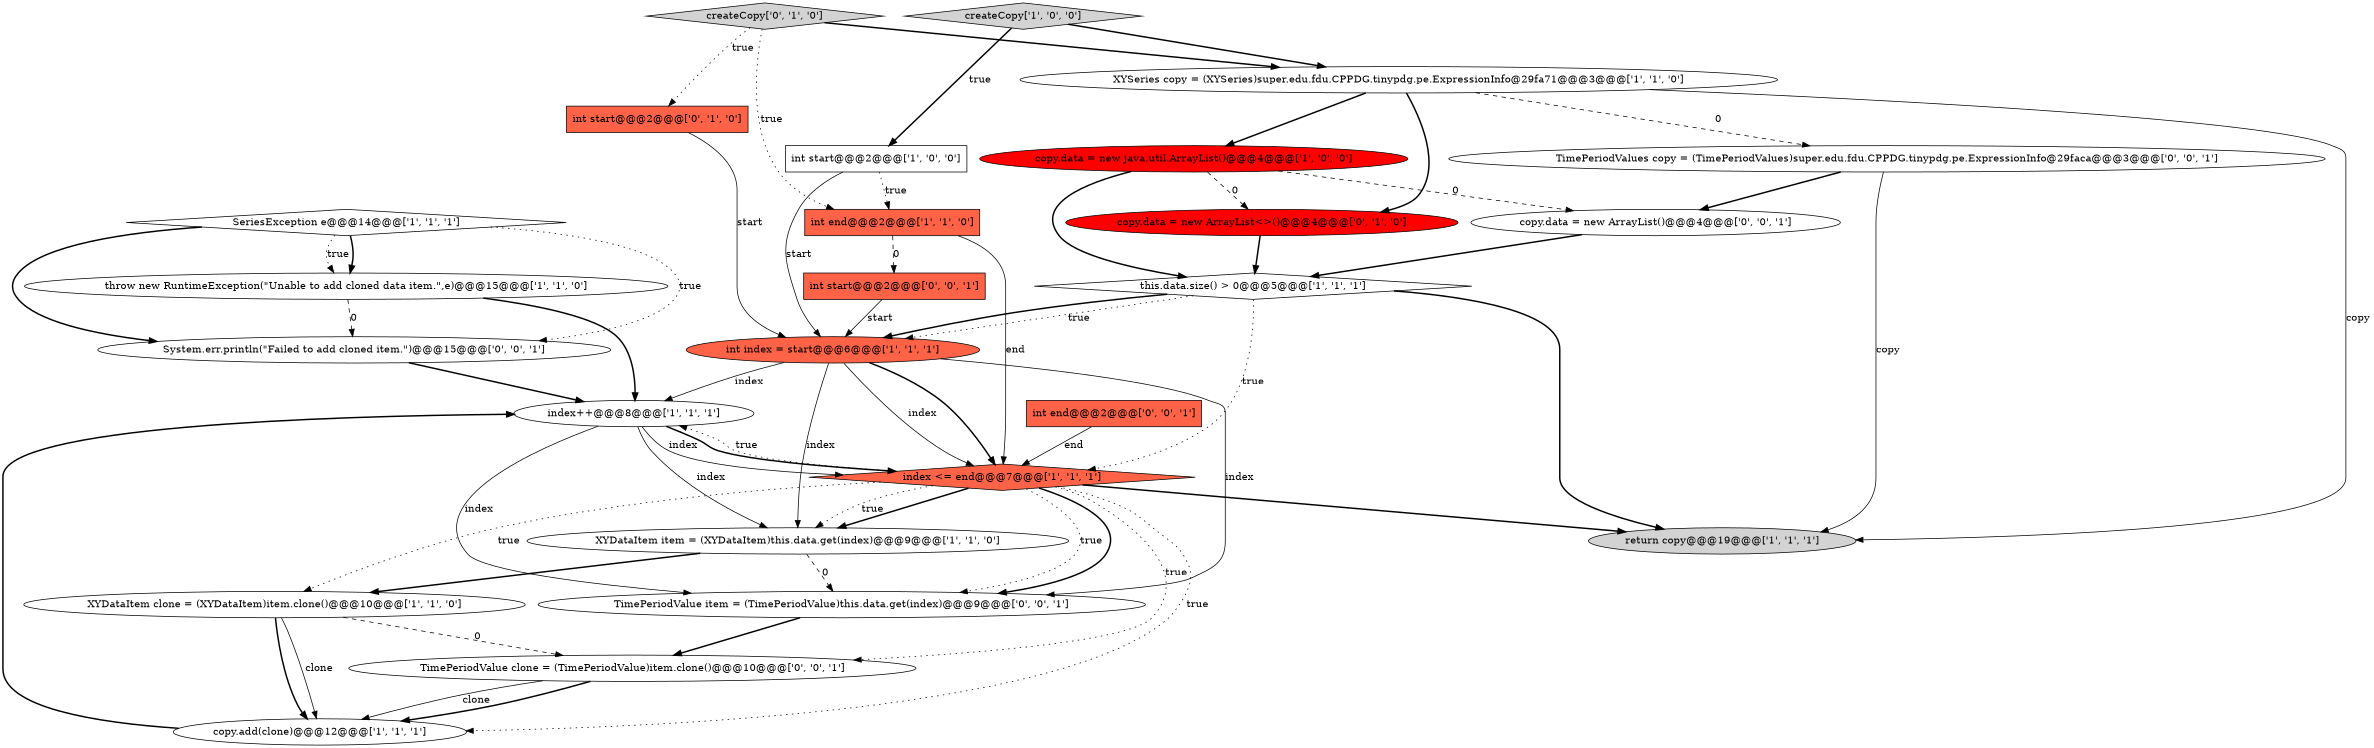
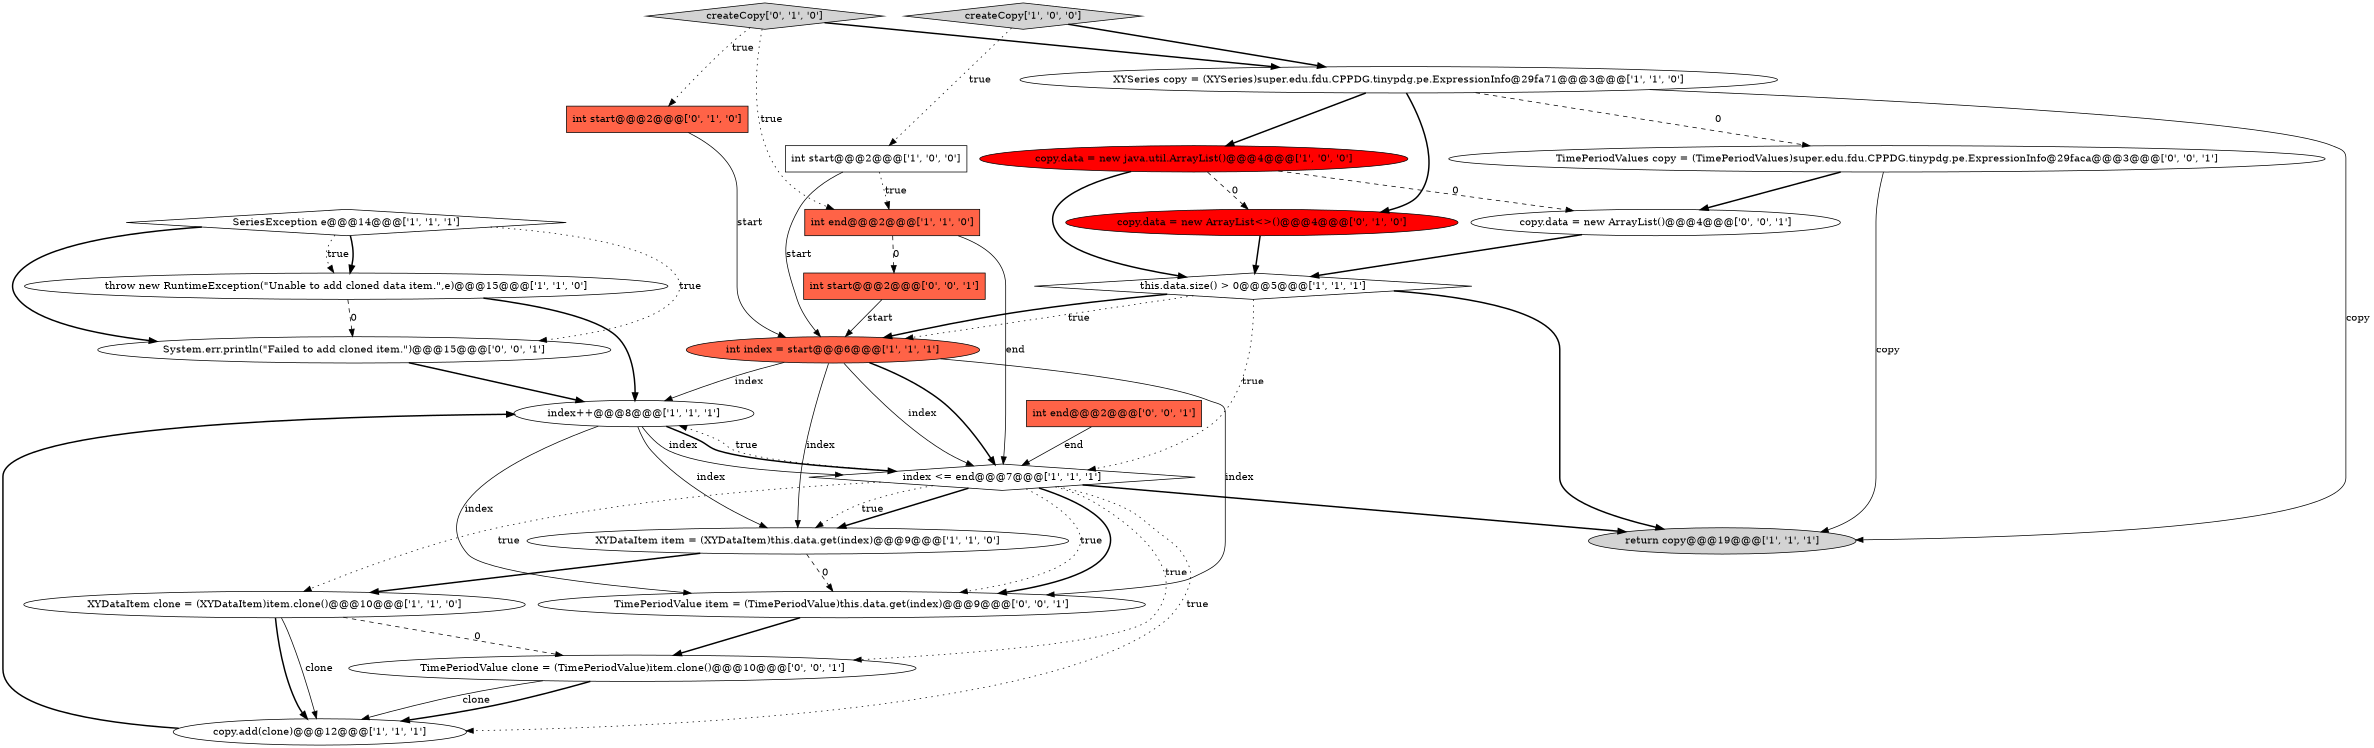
(953, 84) -> (953, 84)
(1002, 477) -> (1002, 477)
